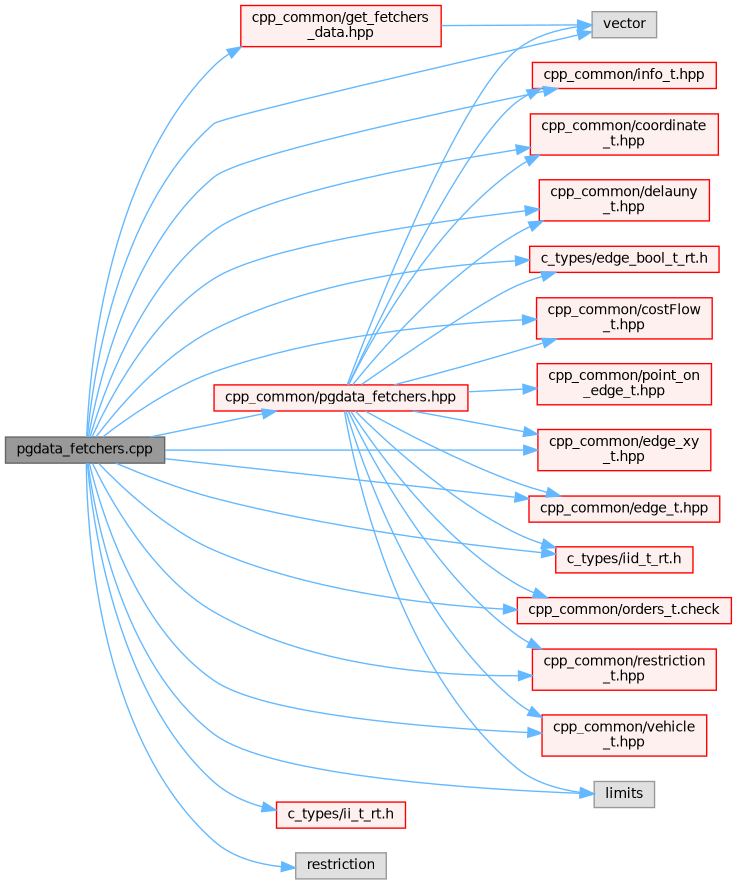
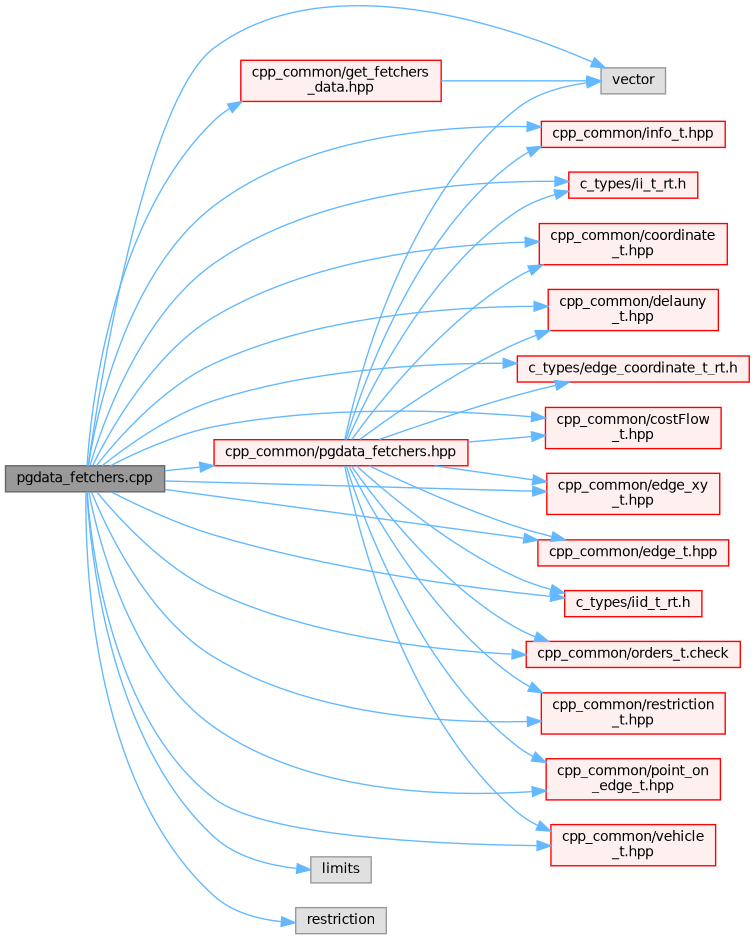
(624, 259) -> (633, 369)
(417, 635) -> (430, 297)
none -> (239, 742)
